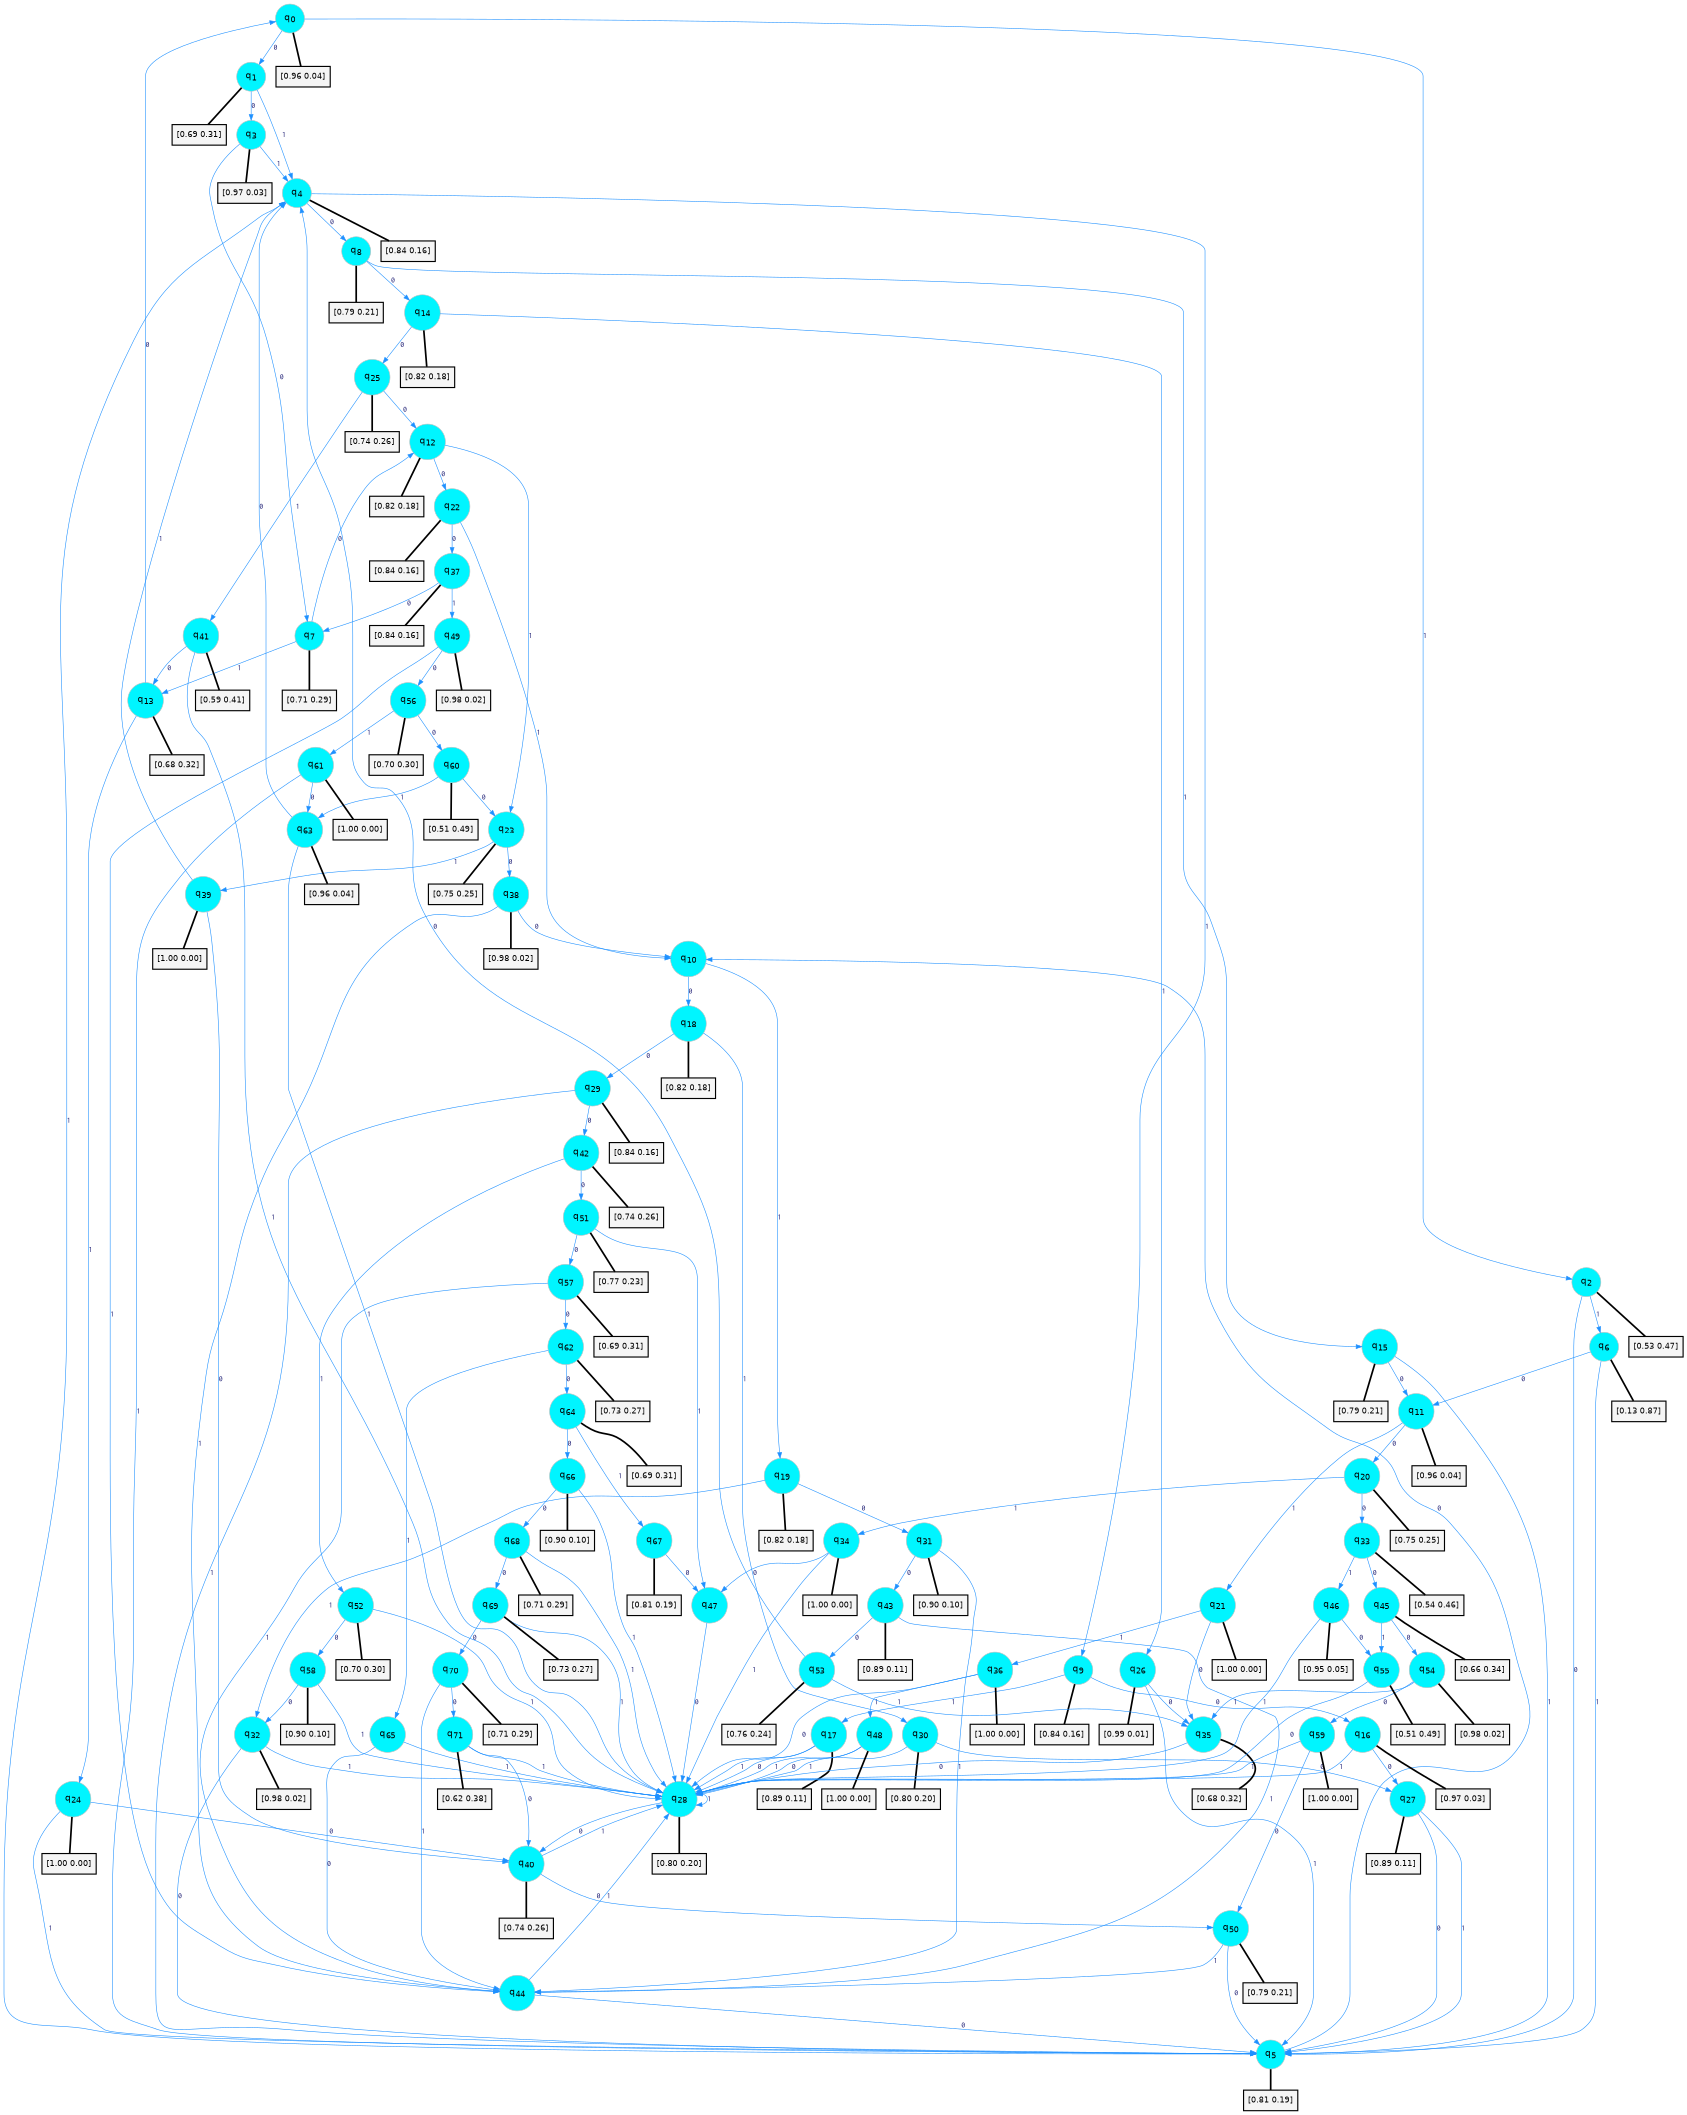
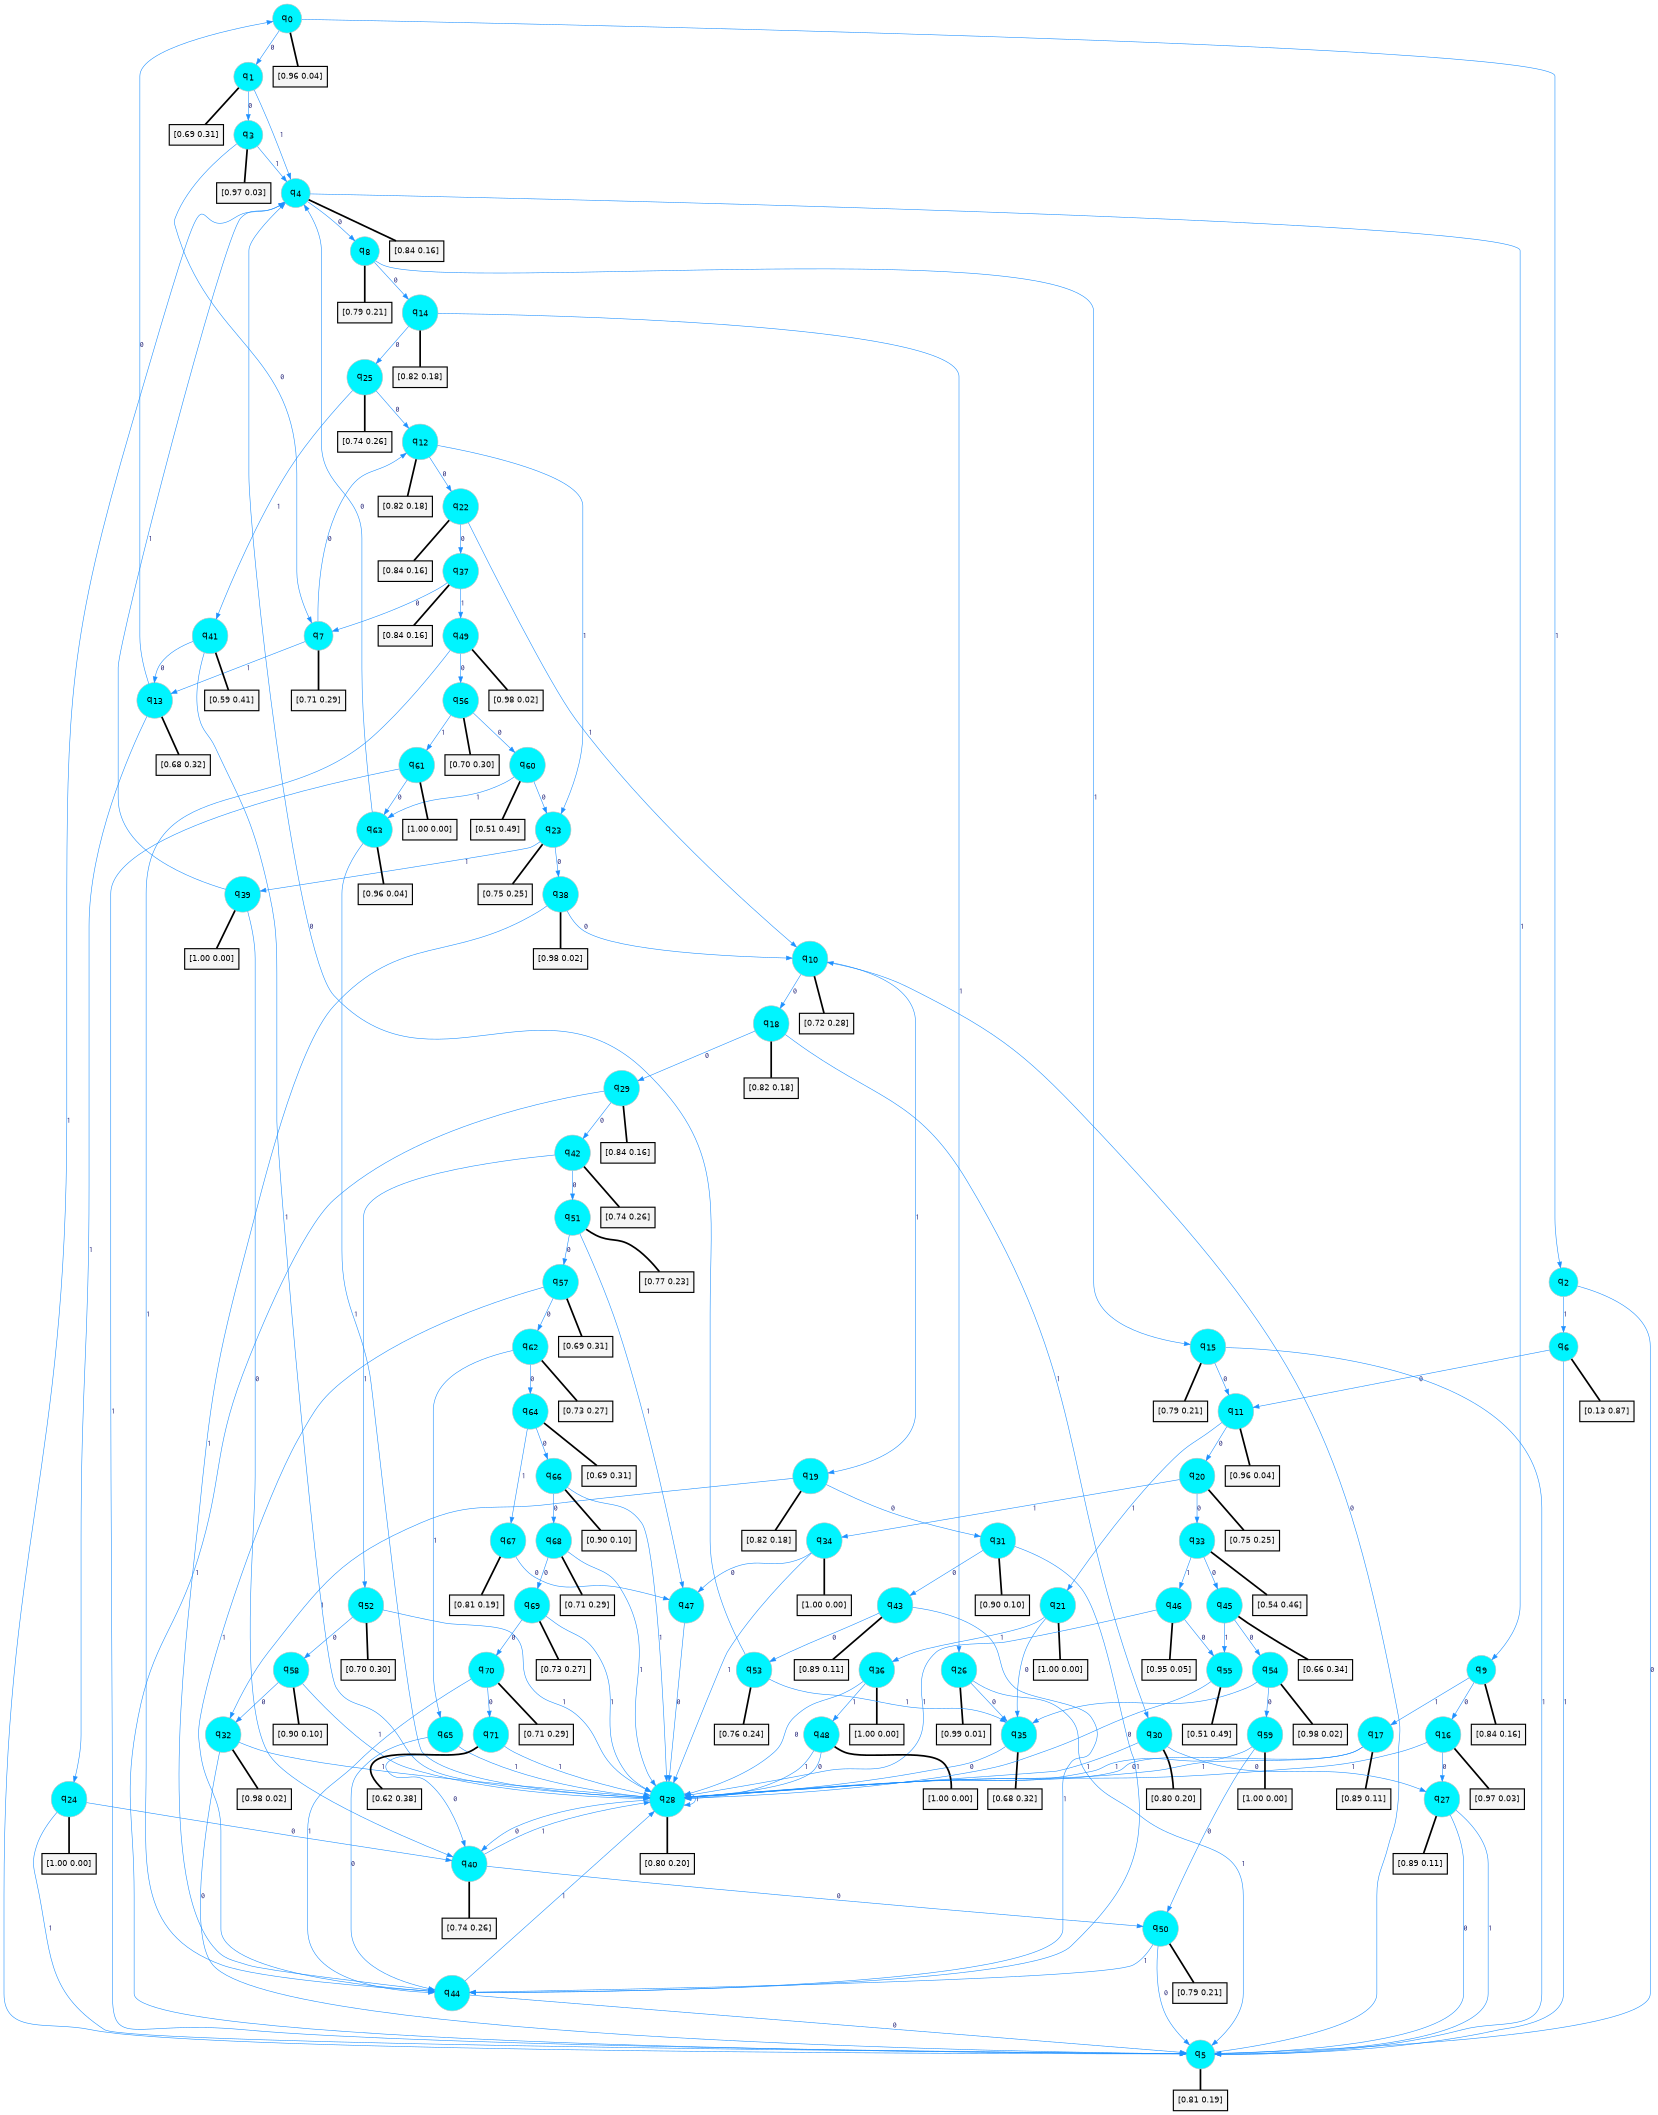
none -> (827, 1024)
(1656, 1347) -> none
